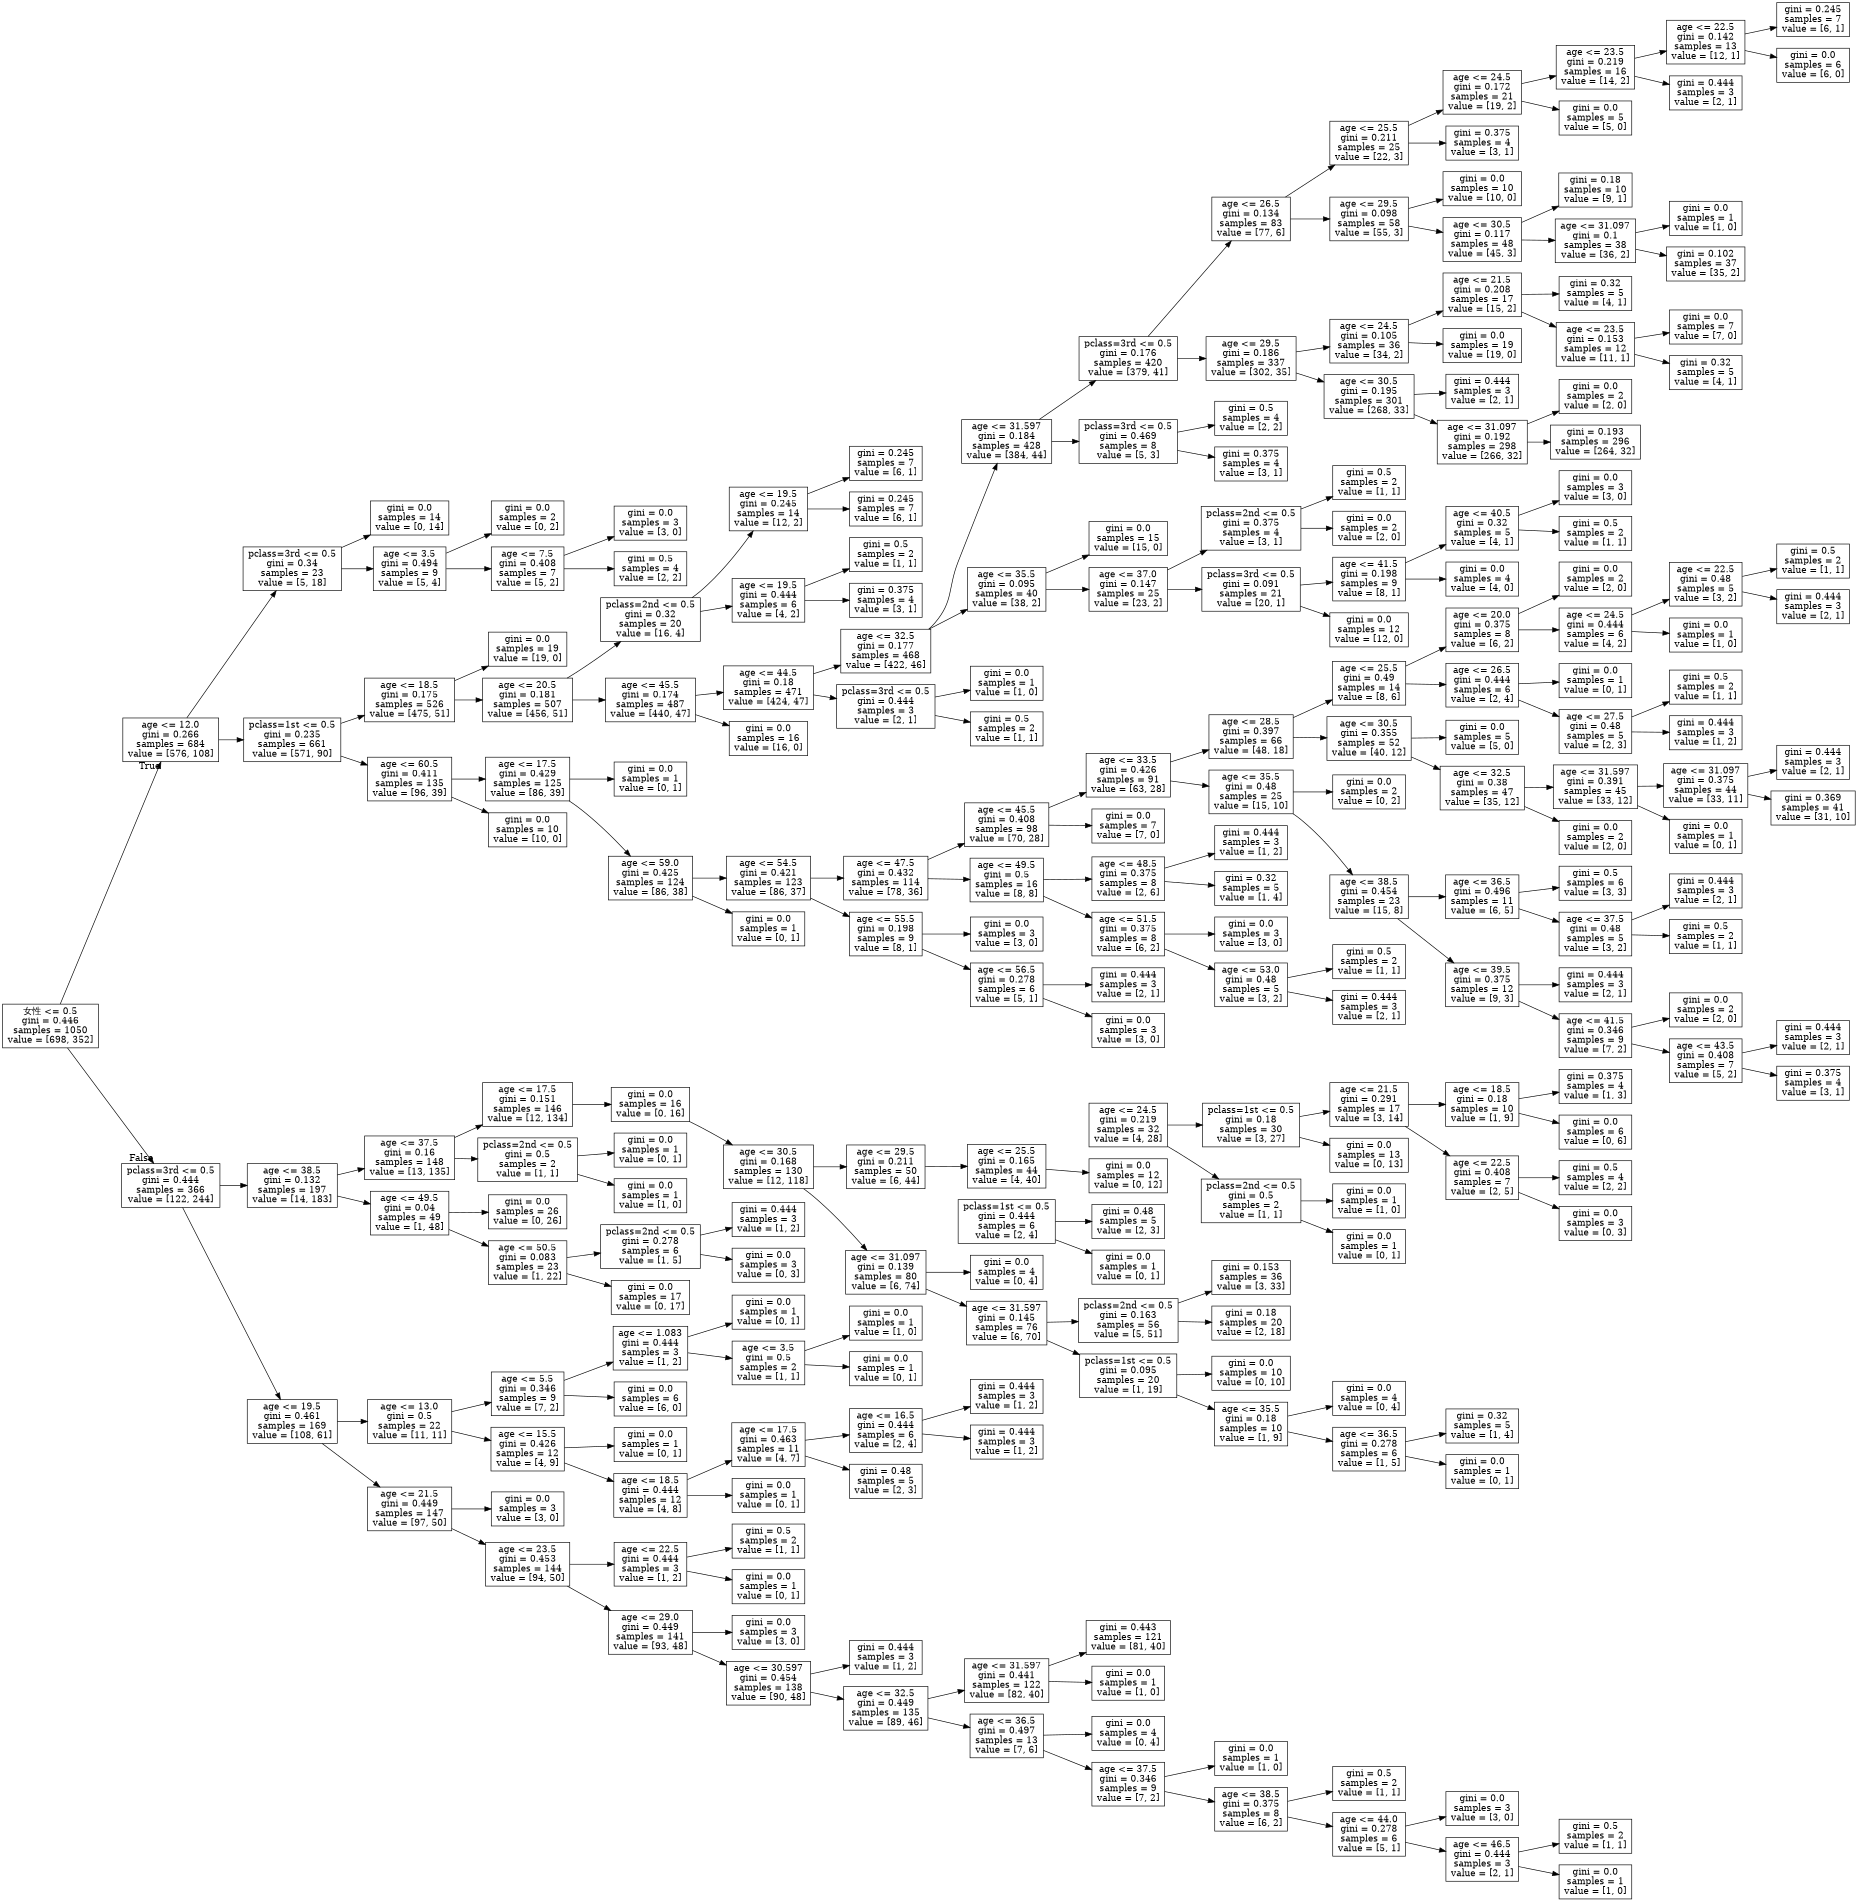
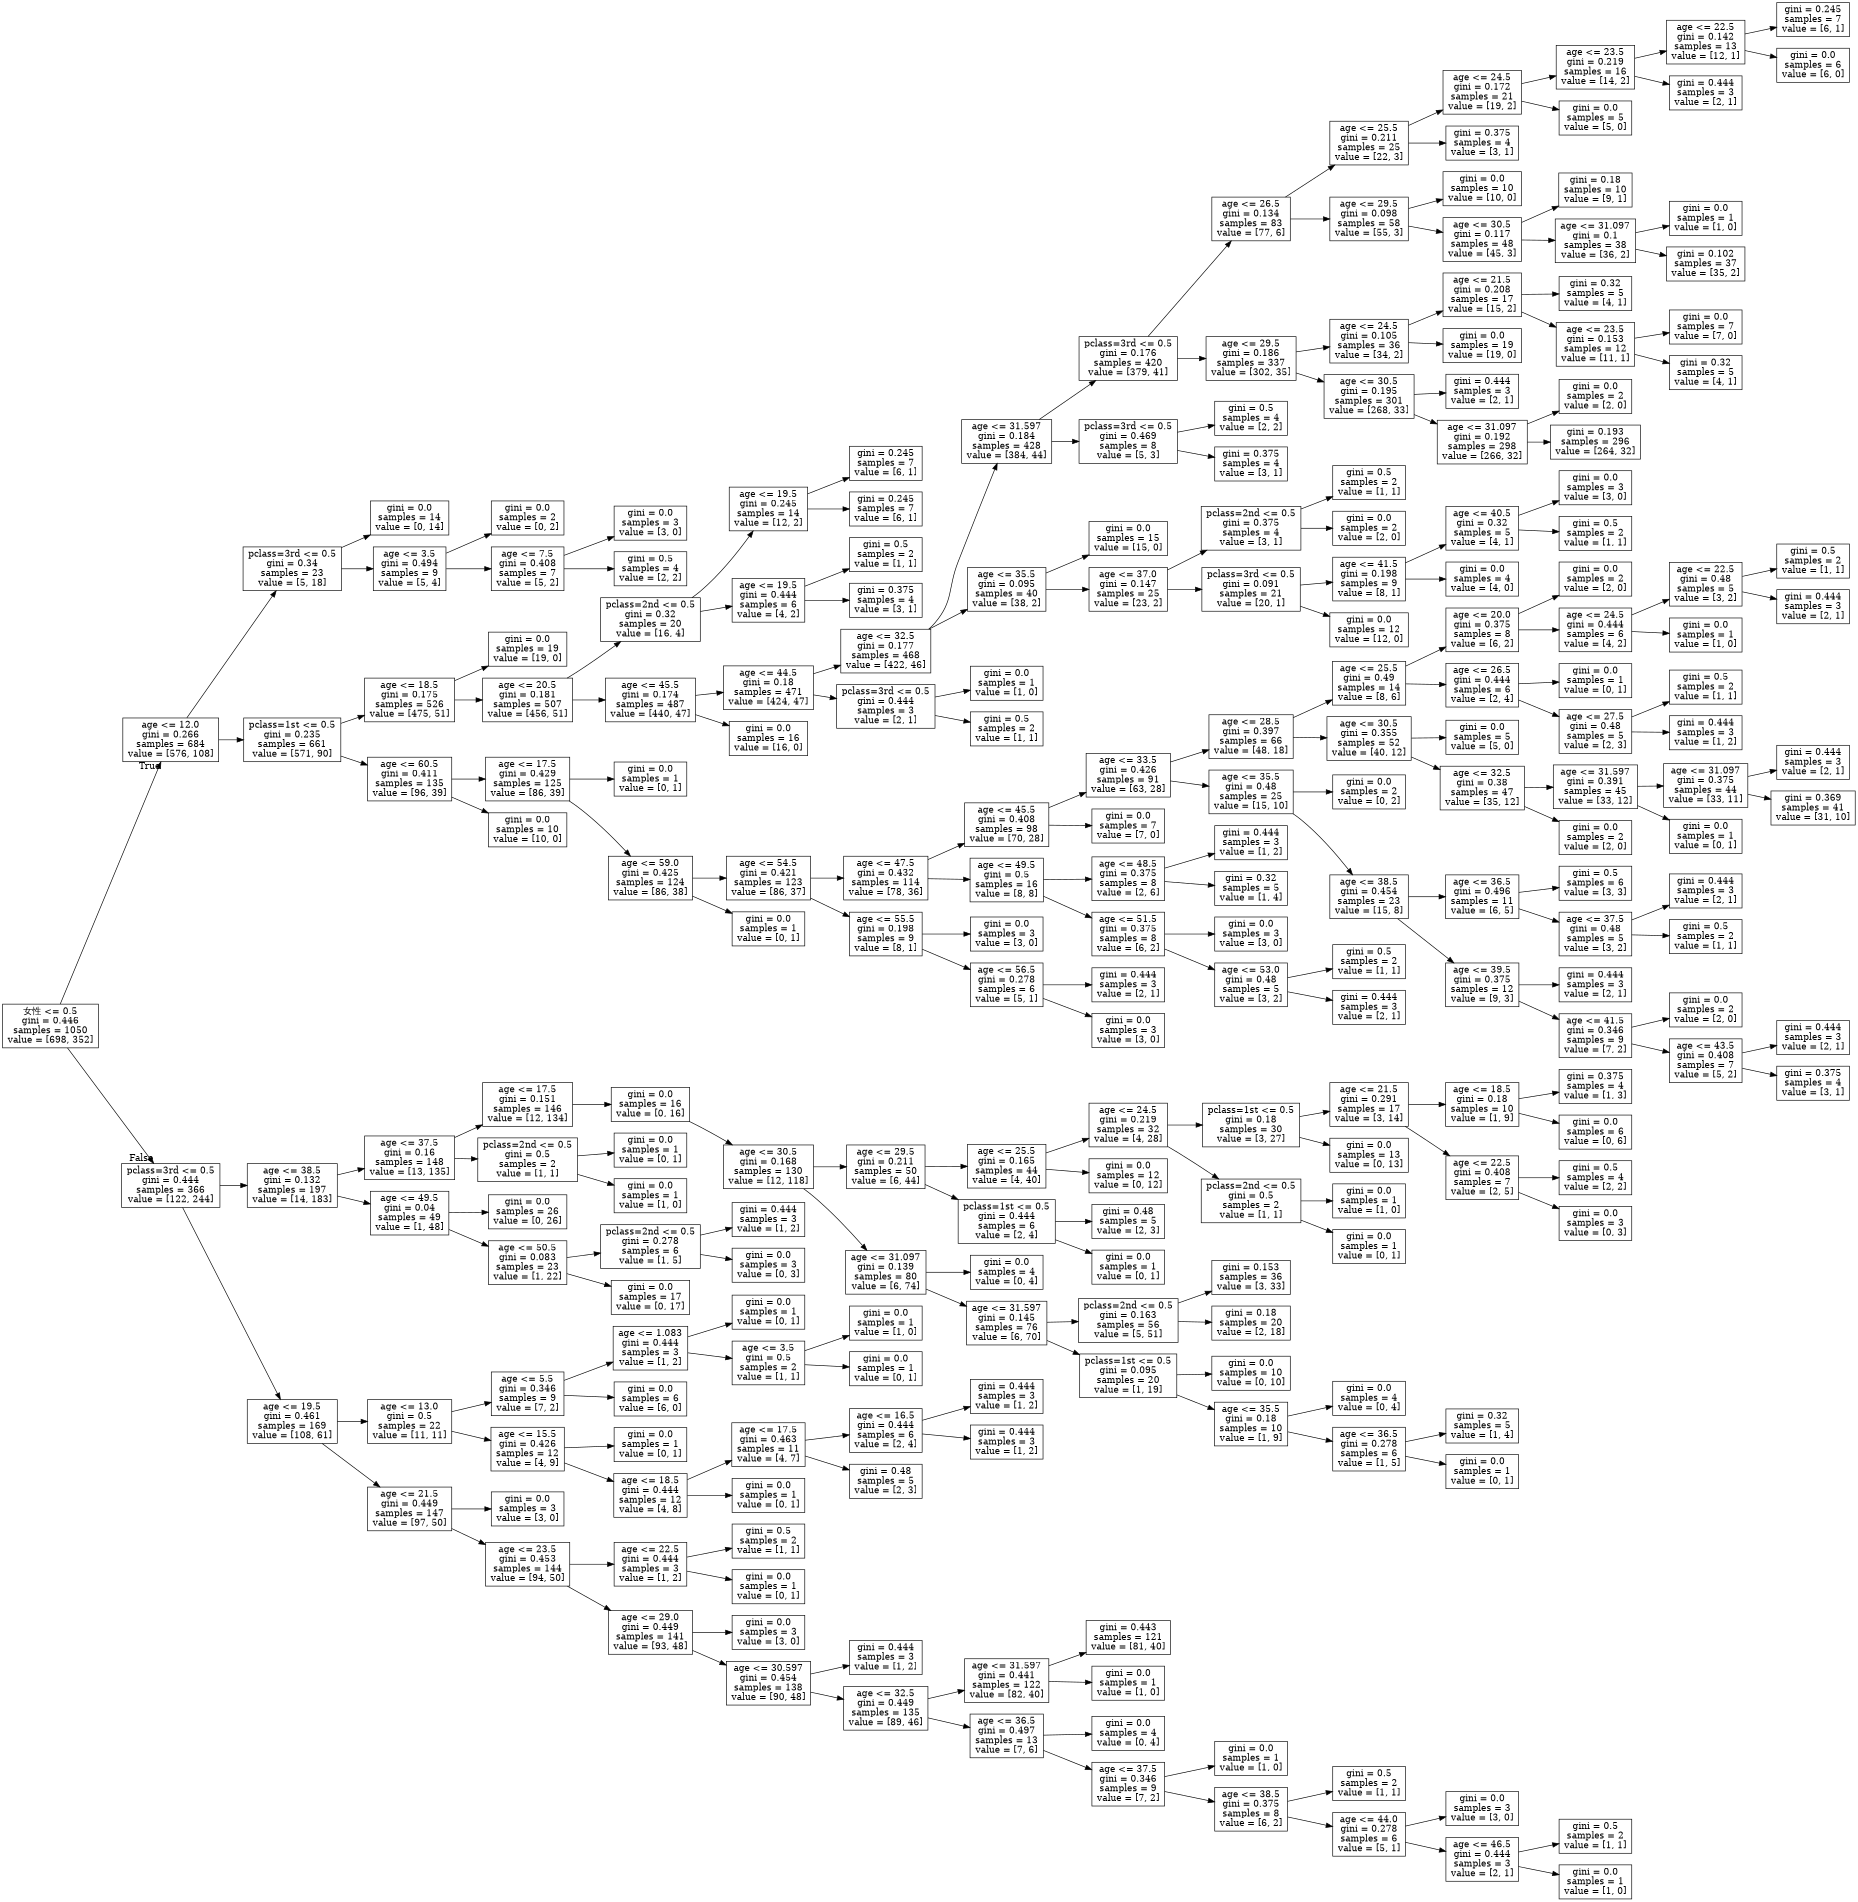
none -> (1064, 1147)
none -> (939, 1191)
